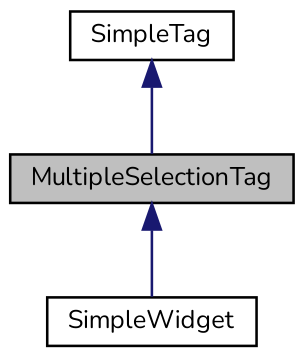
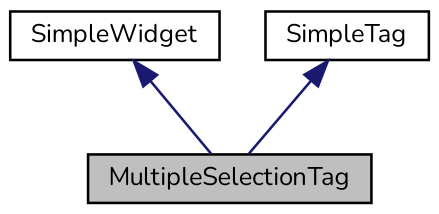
(152, 264) -> (181, 118)
